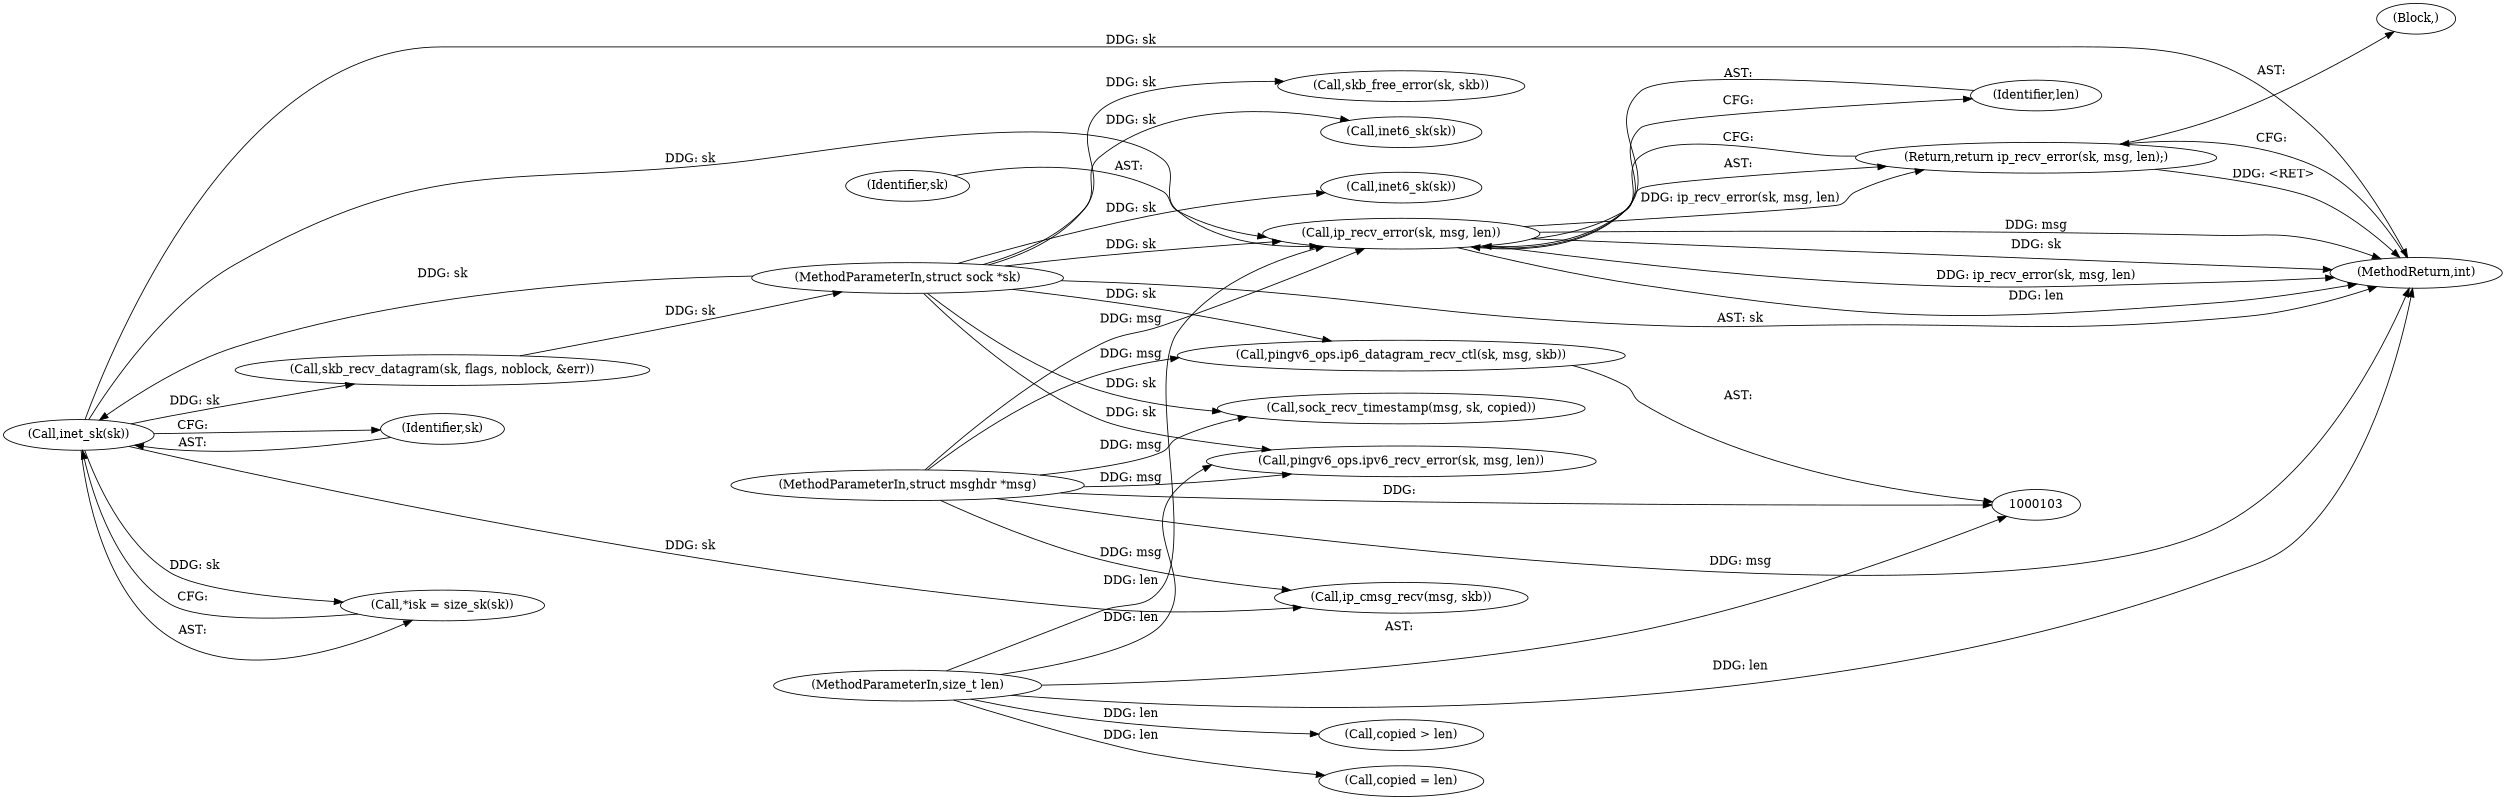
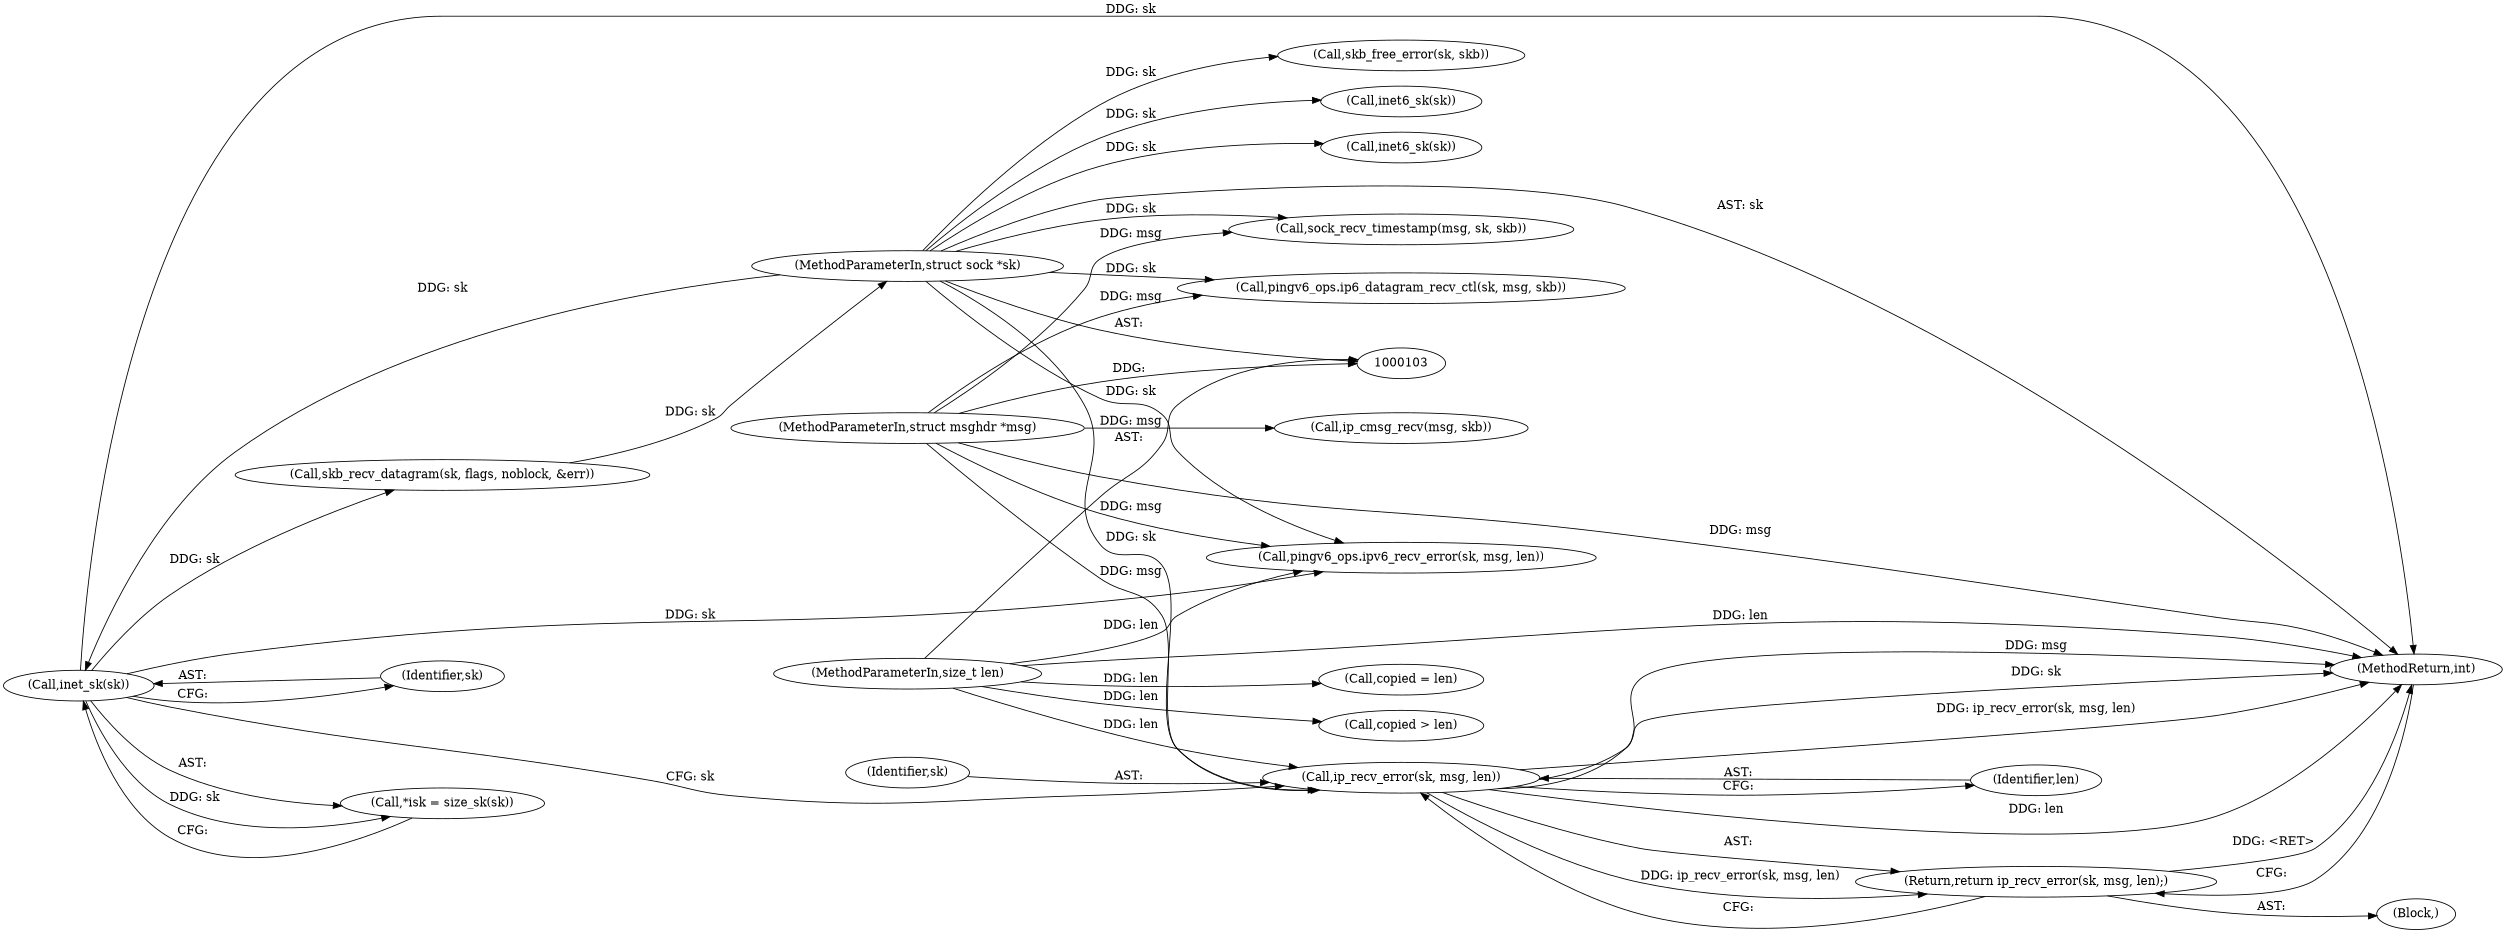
(690, 159) -> (690, 777)
(1401, 408) -> (1401, 229)
(1769, 458) -> (1143, 338)
(707, 559) -> (720, 621)
